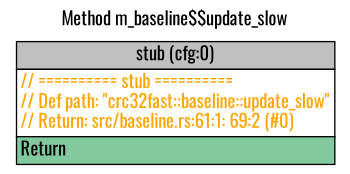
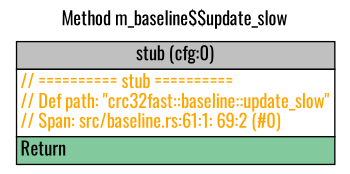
(158, 122) -> (151, 122)
